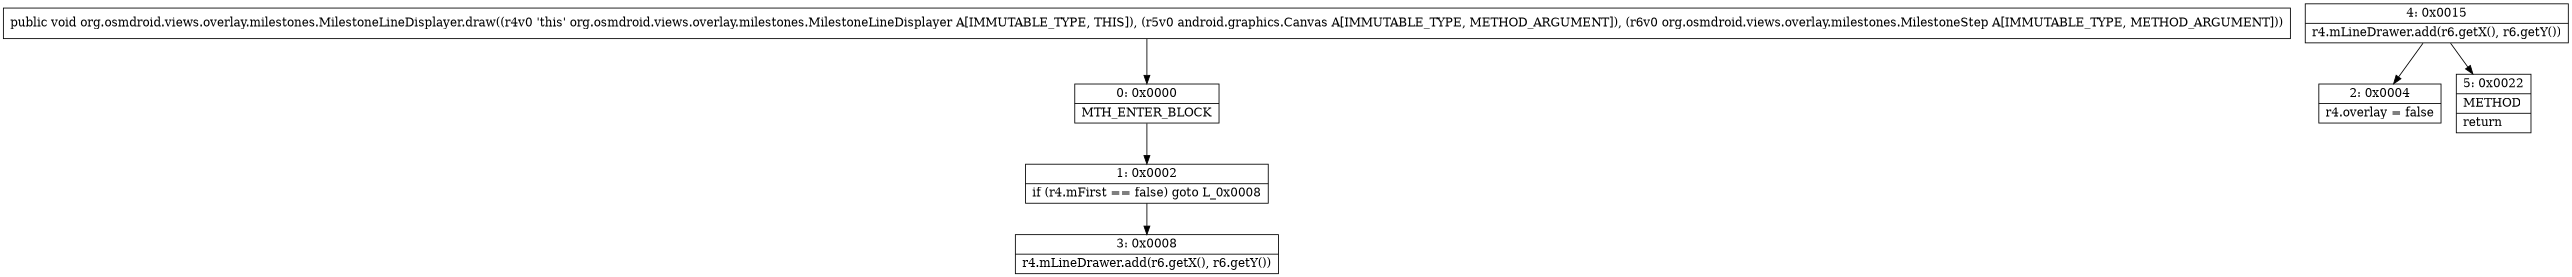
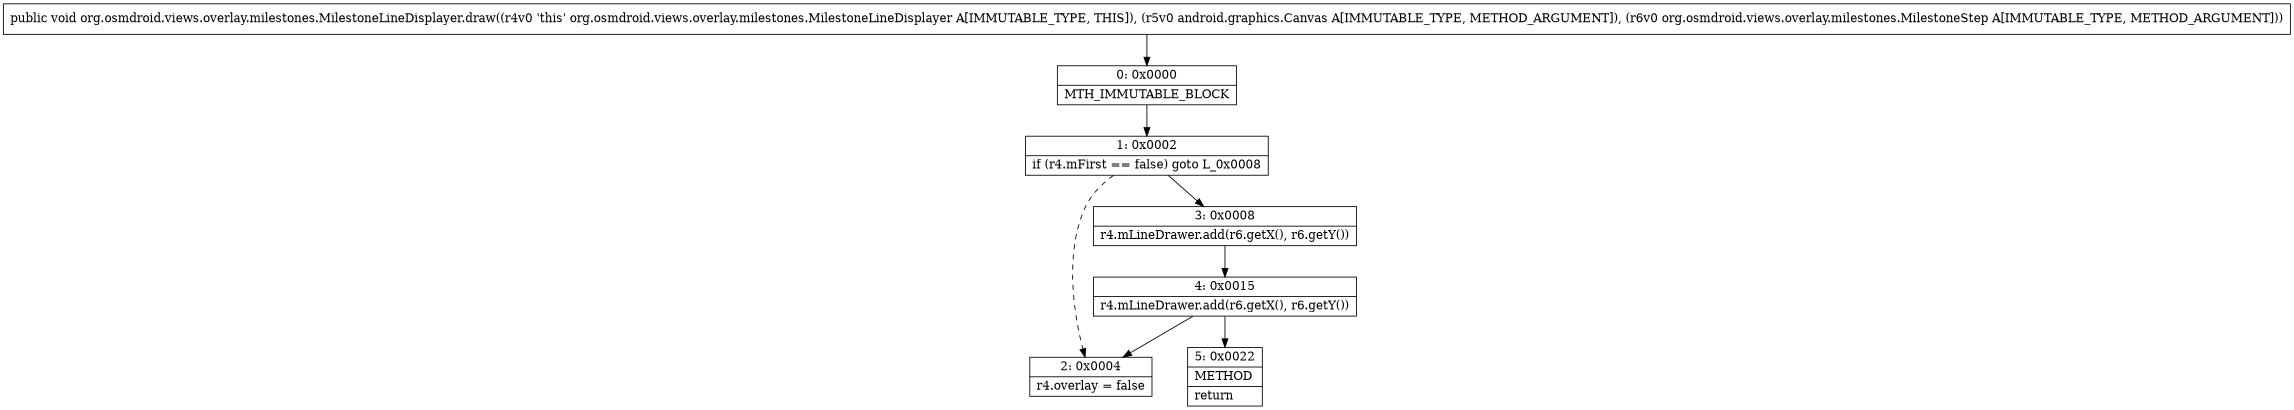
(1147, 113) -> (1147, 95)
none -> (1073, 256)
none -> (1225, 257)
